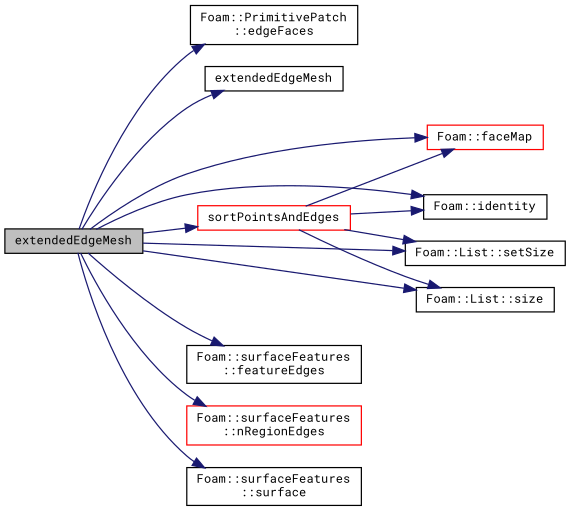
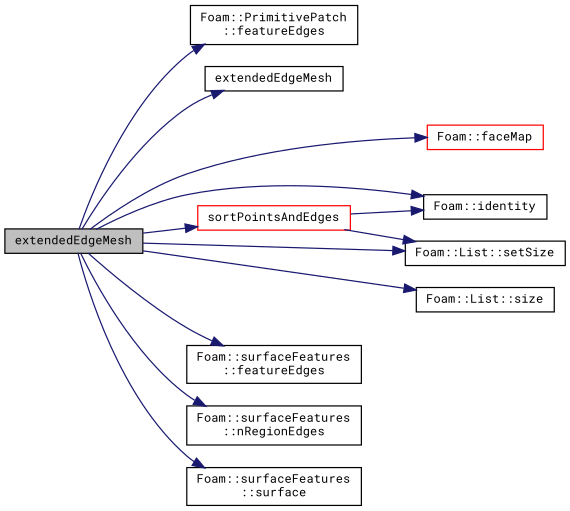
(274, 25) -> (274, 25)
(374, 180) -> none
(363, 259) -> none
(274, 425) -> (274, 425)
